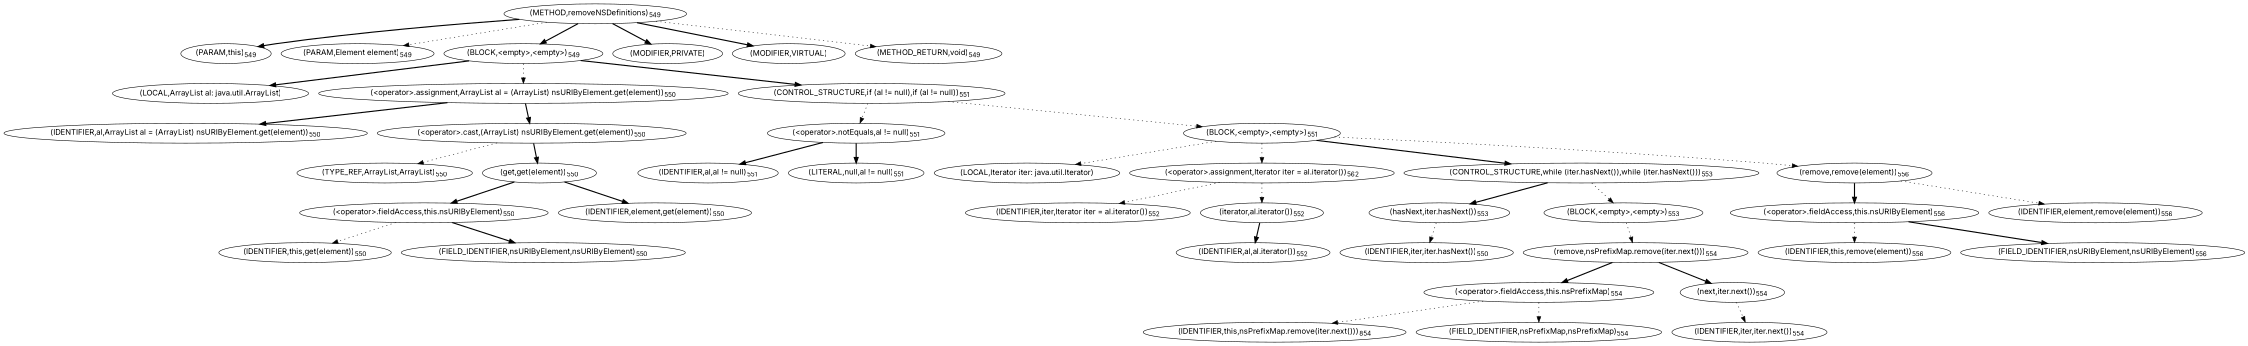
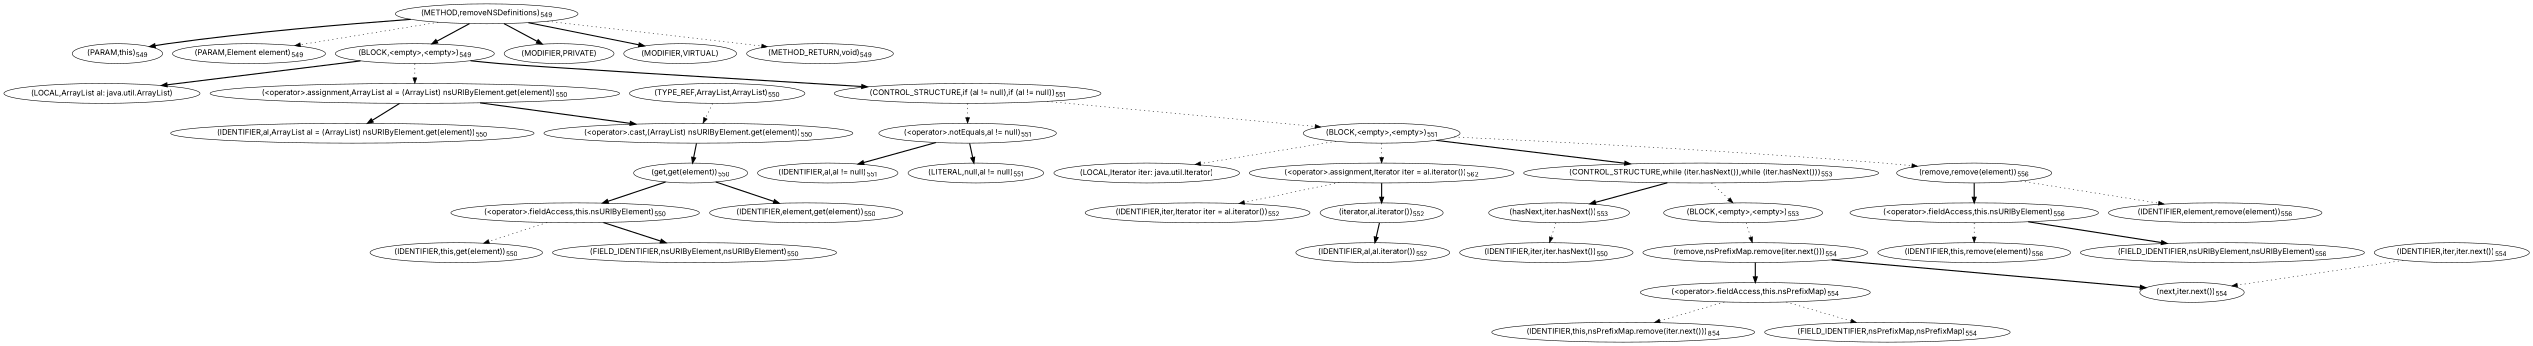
(460, 153) -> (709, 111)
(1262, 190) -> (1382, 190)
(1740, 310) -> (2320, 273)
